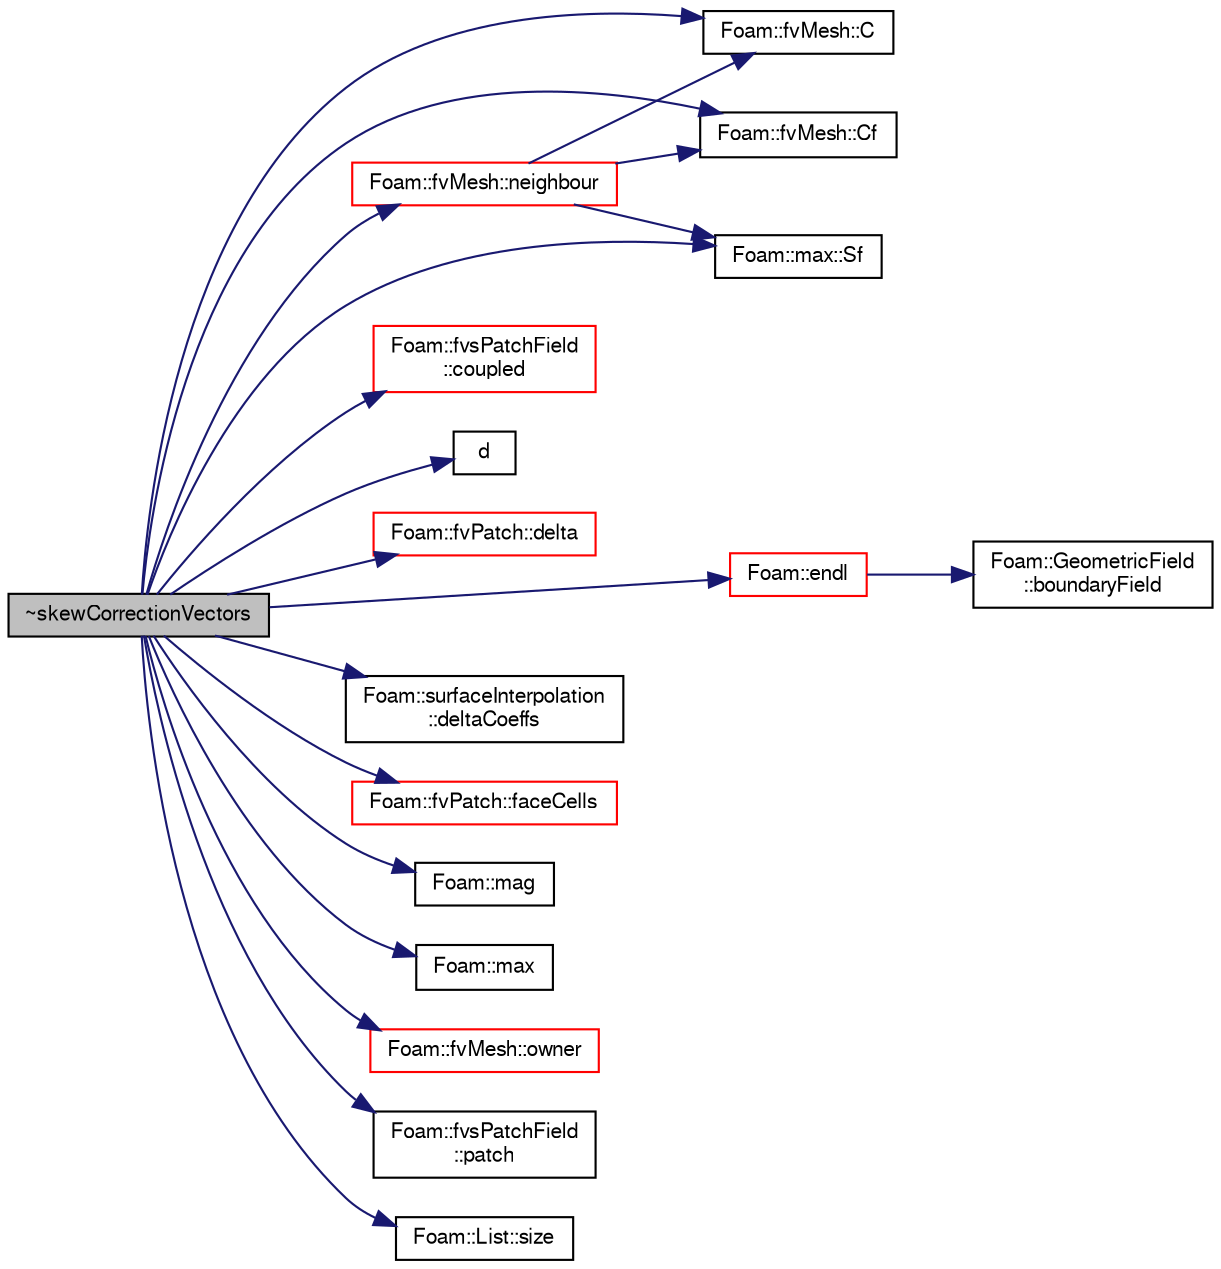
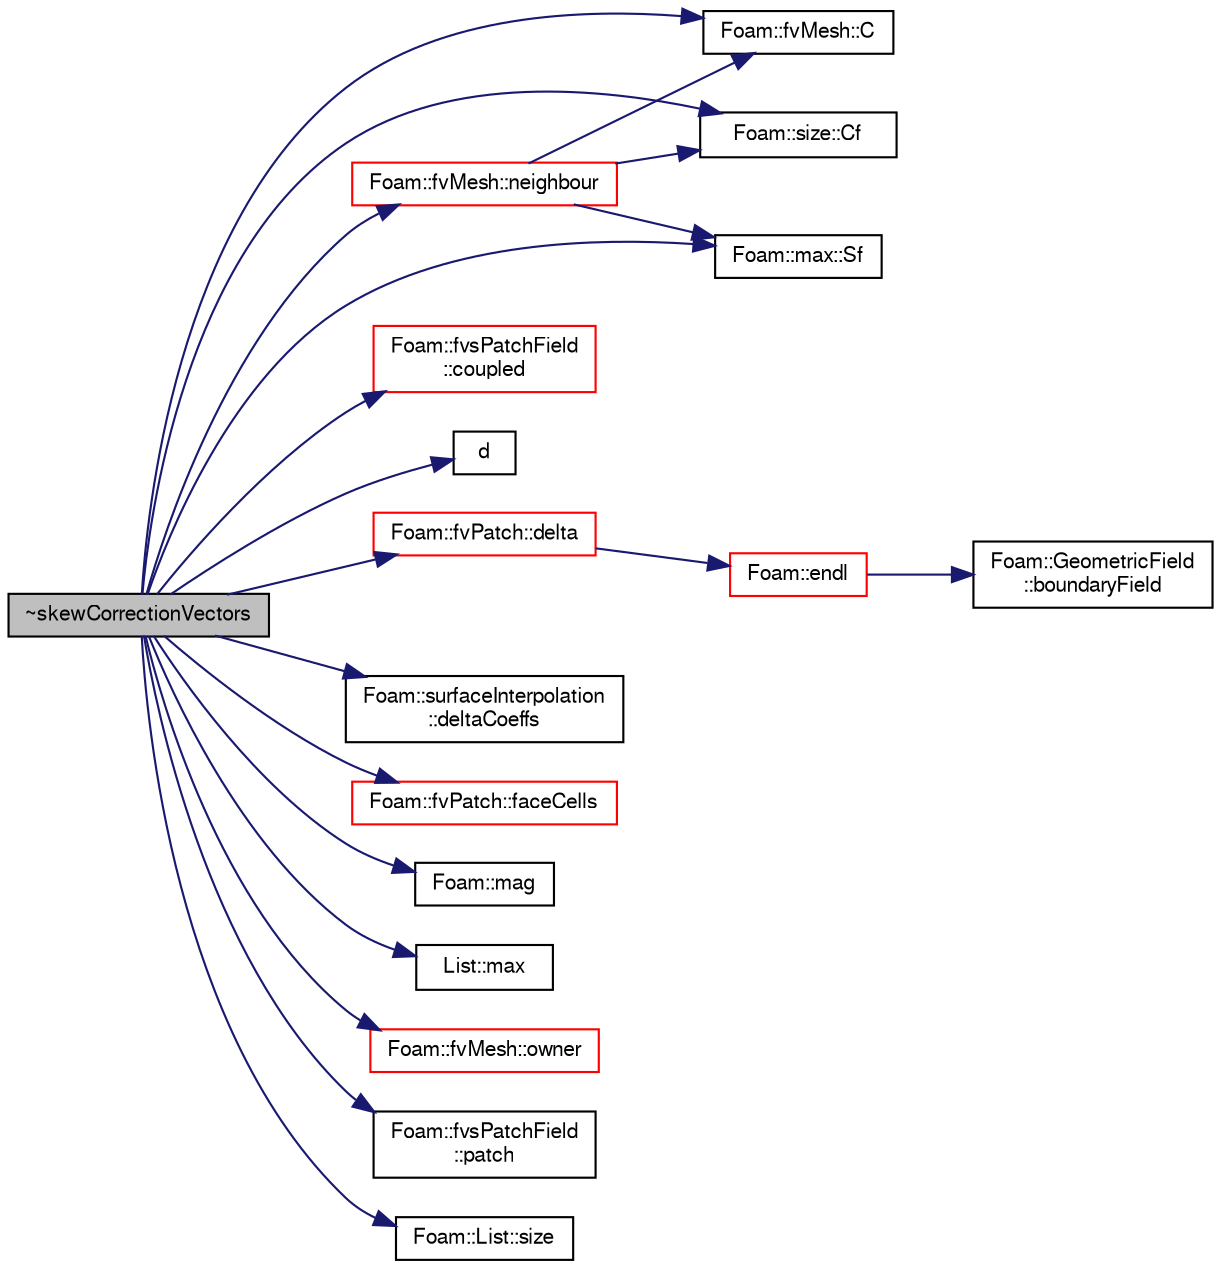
(798, 135) -> (798, 135)
(489, 594) -> (652, 556)
(485, 967) -> (485, 967)
